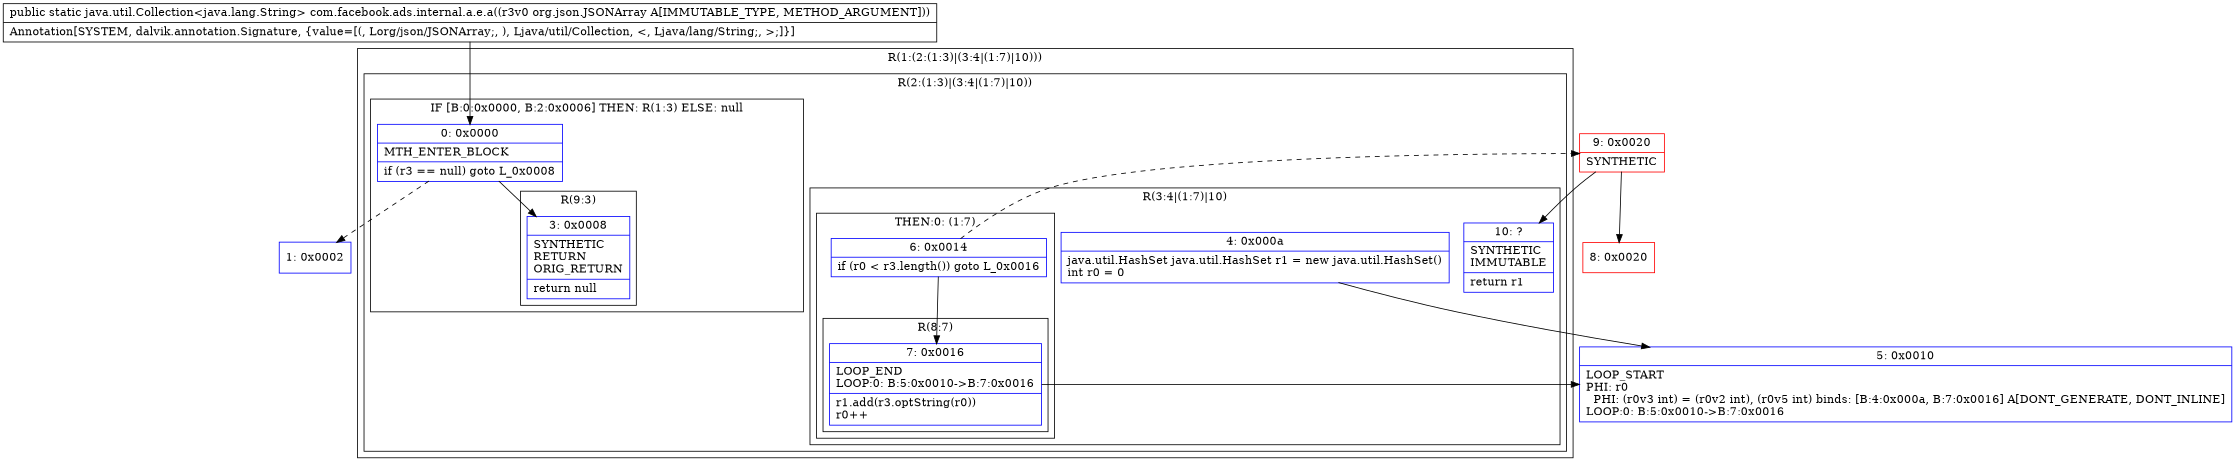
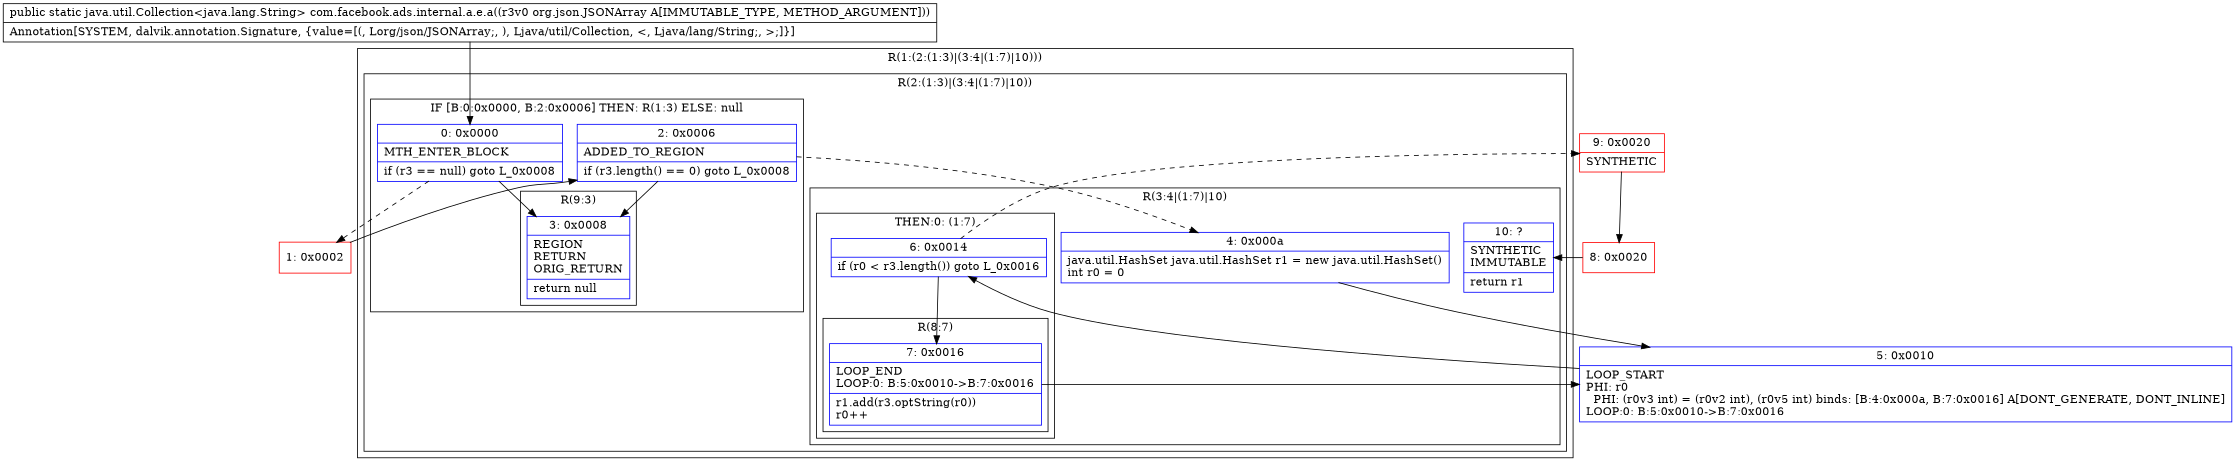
none -> (687, 153)
(1578, 185) -> (1572, 258)
(569, 245) -> (558, 245)
(315, 258) -> (315, 258)
none -> (1273, 345)
